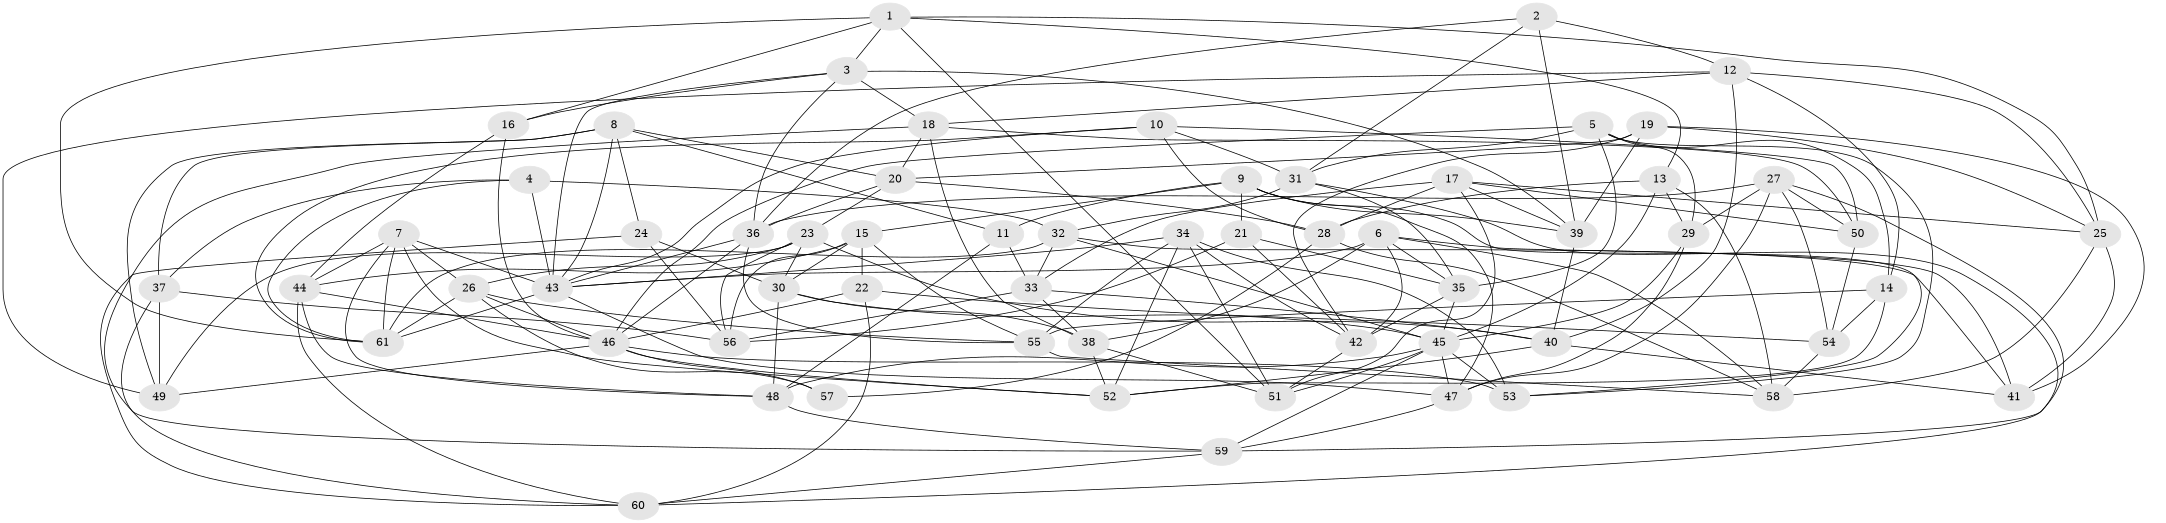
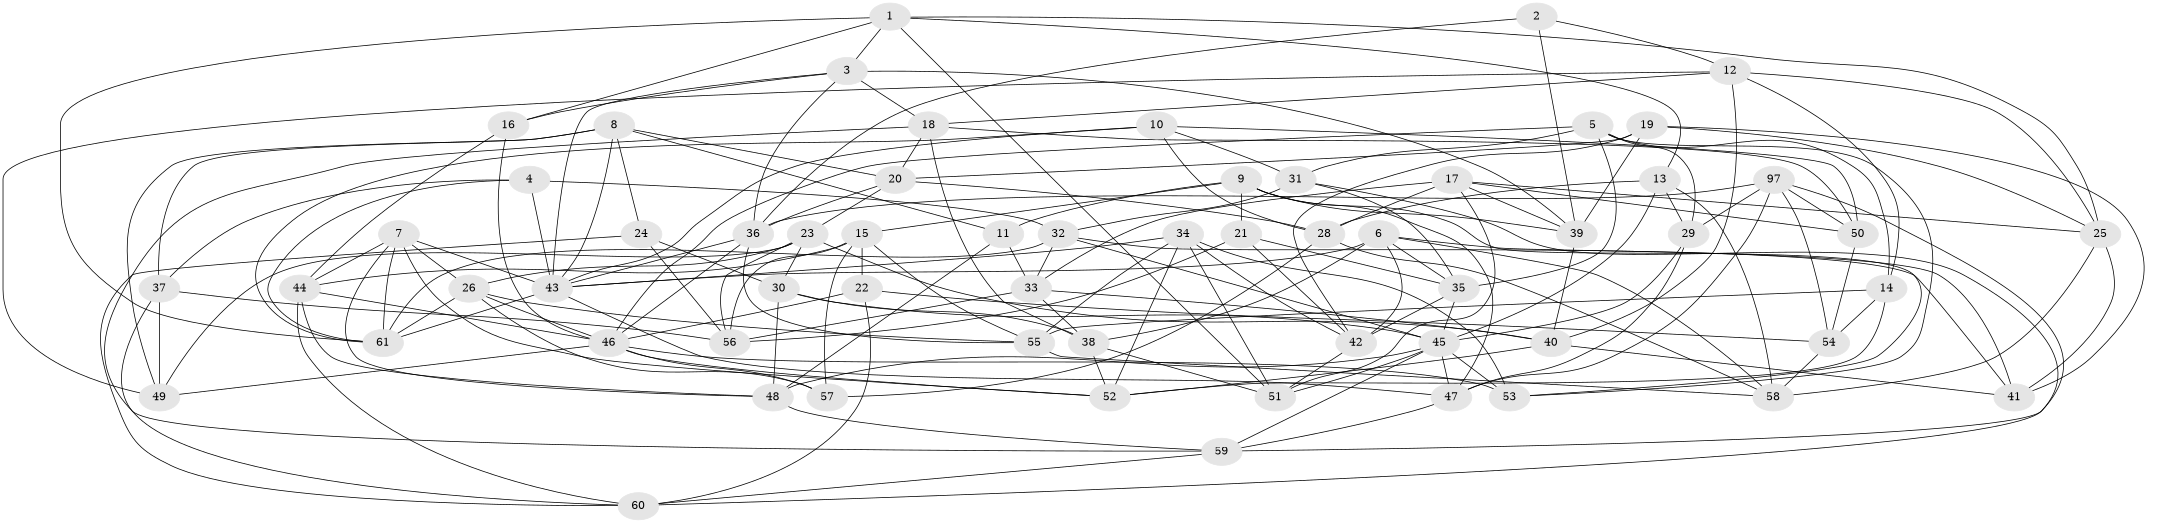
(1416, 98) -> none
(1774, 180) -> (1774, 180)
(820, 261) -> (827, 312)
